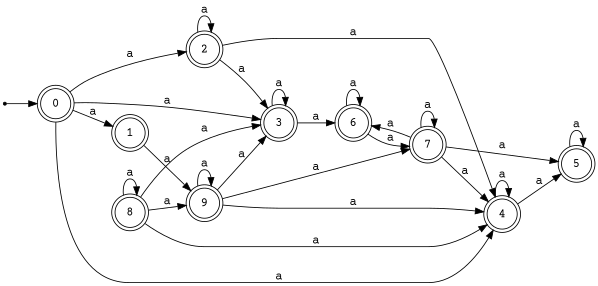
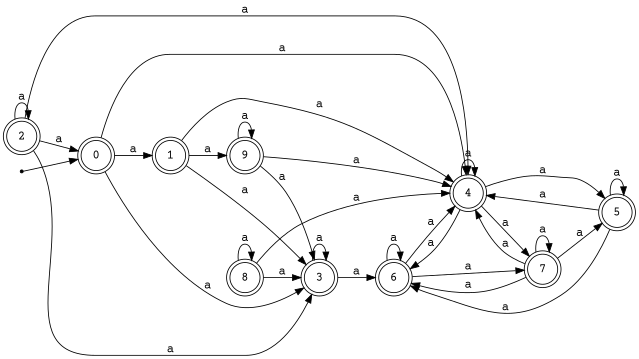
(122, 67) -> (55, 145)
none -> (313, 113)
(312, 175) -> (502, 228)
none -> (547, 203)
(163, 208) -> none
none -> (245, 209)
none -> (427, 237)
none -> (442, 240)
none -> (531, 309)
